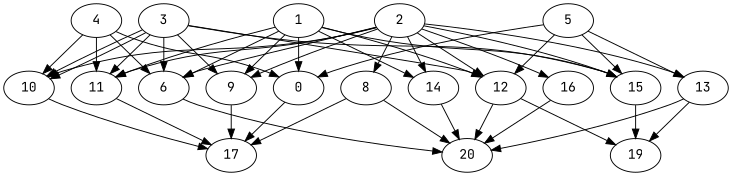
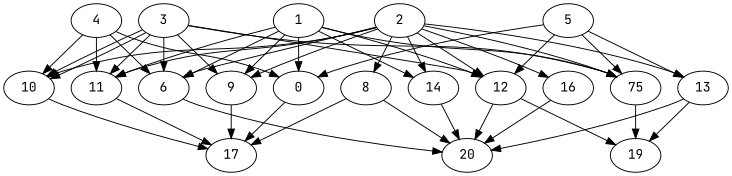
(636, 88) -> (636, 88)
